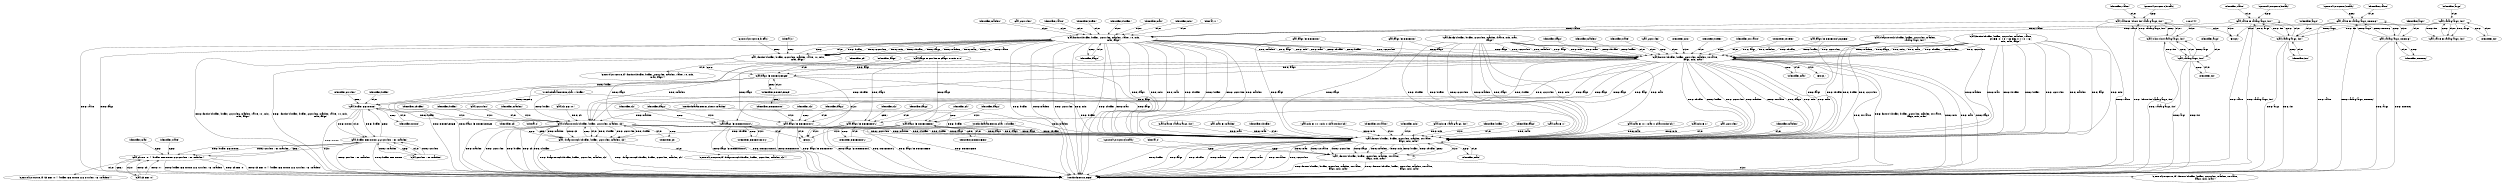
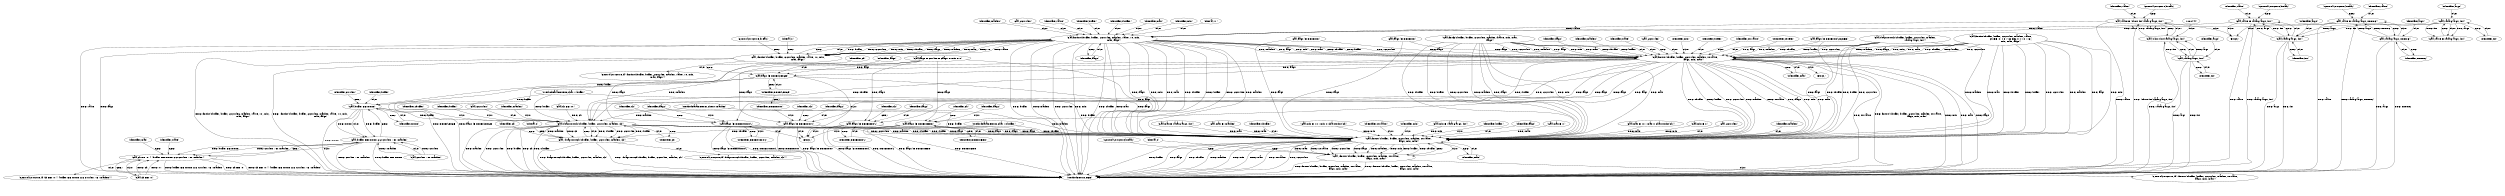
(524, 99) -> (524, 99)
(400, 149) -> none
